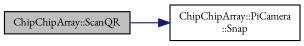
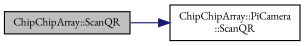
(235, 23) -> (235, 23)
